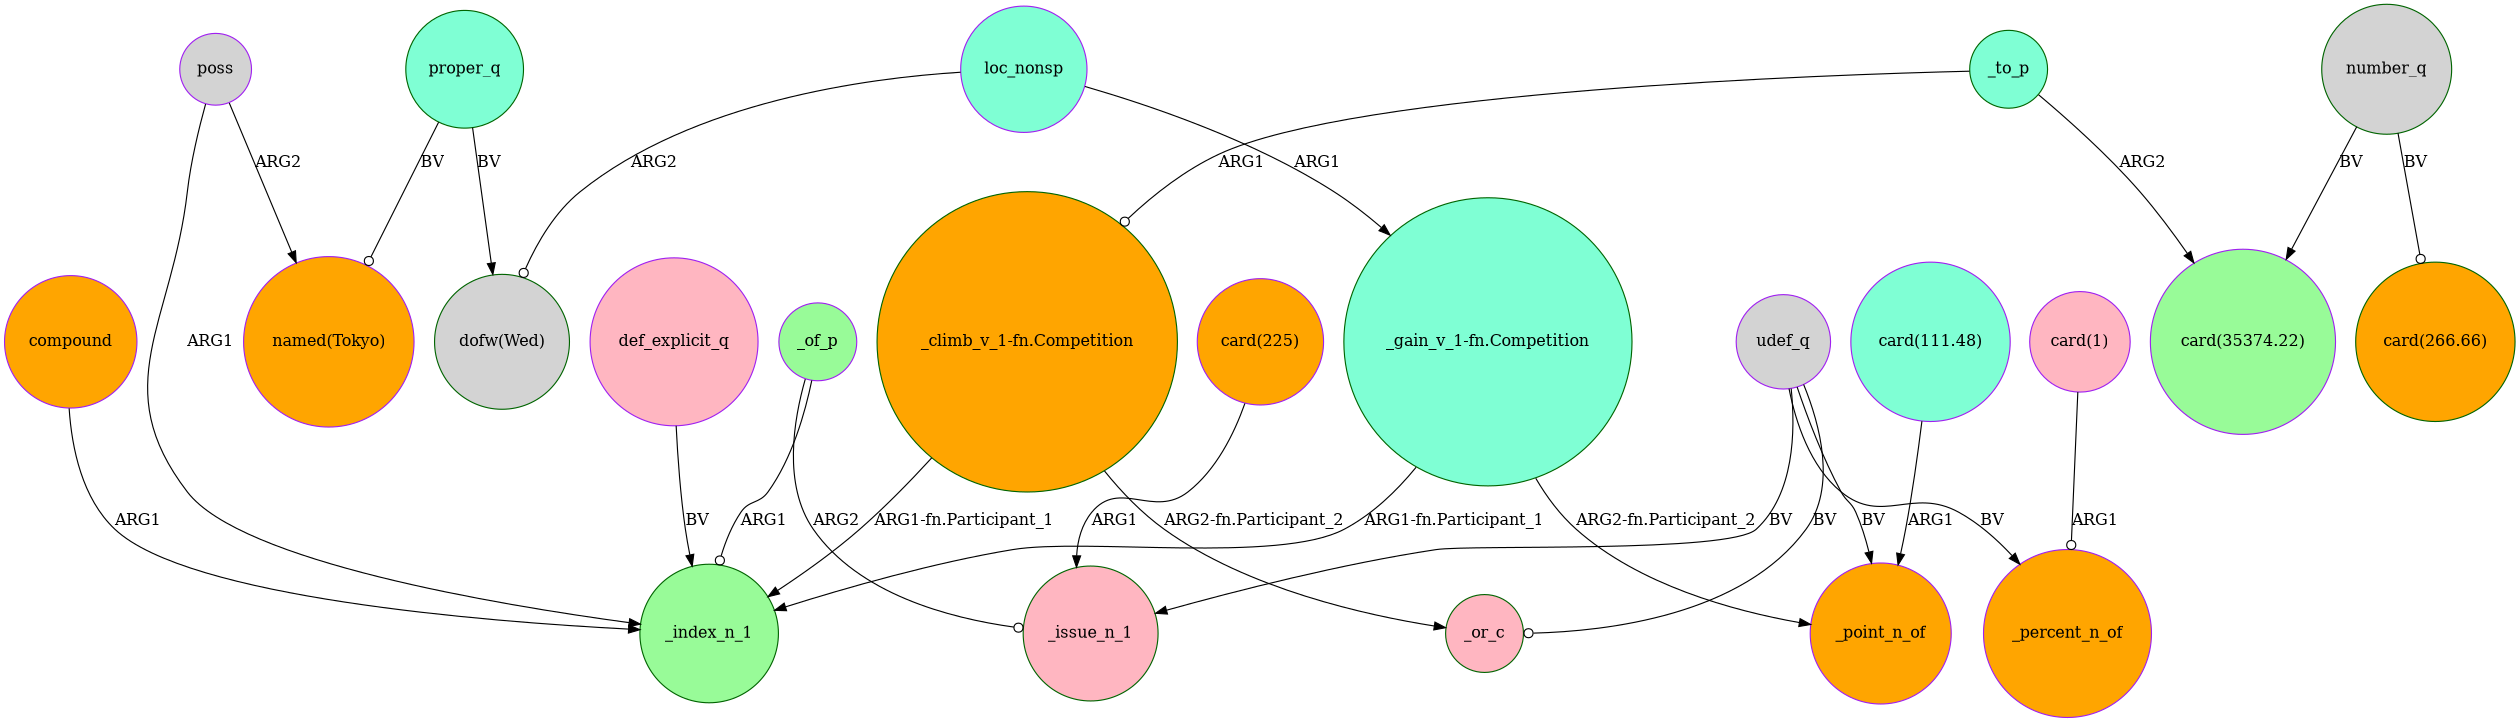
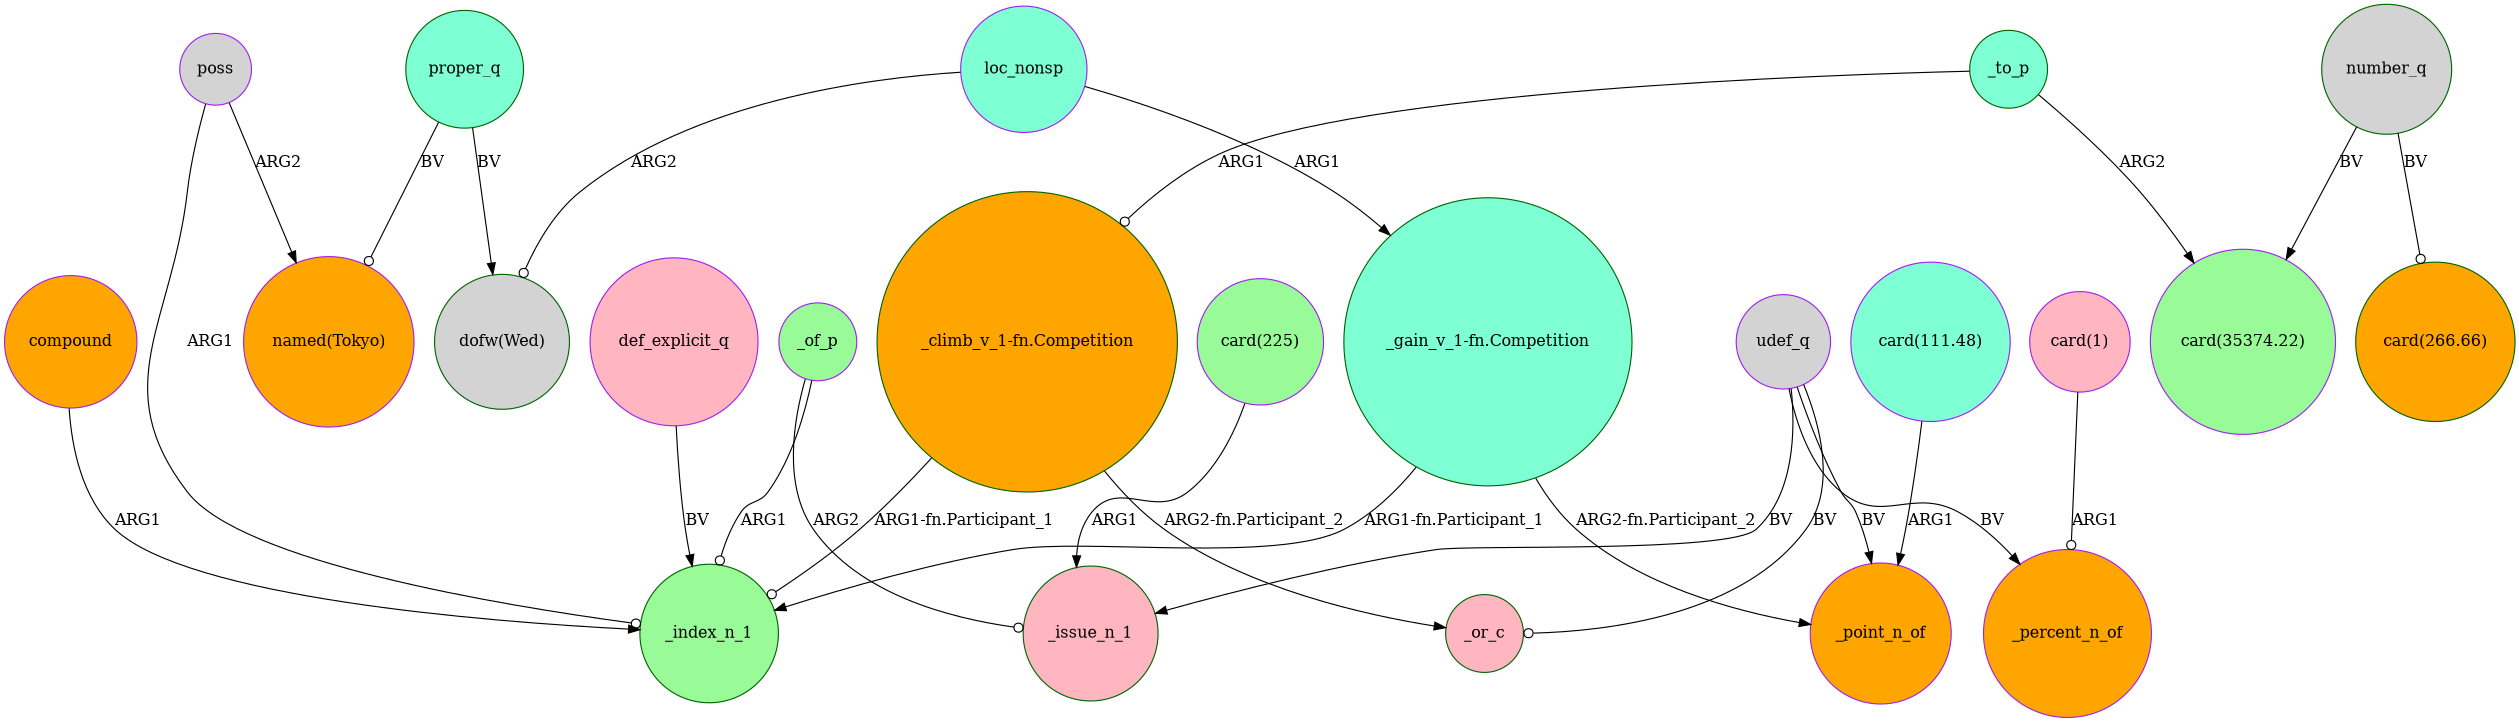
(1260, 342) -> (1260, 342)
(211, 513) -> (212, 513)
(859, 530) -> (859, 530)
